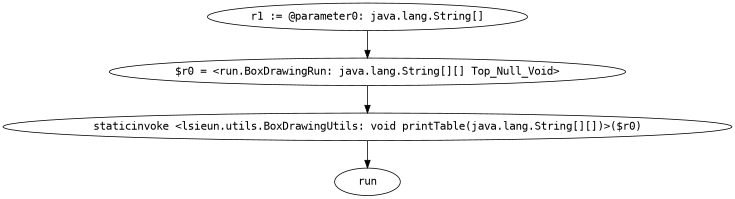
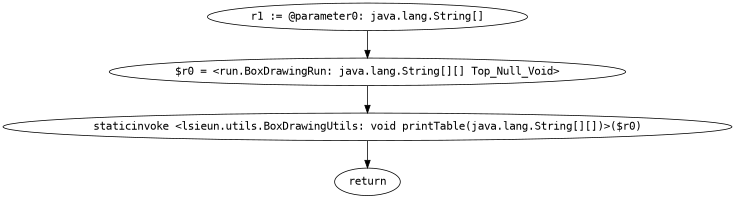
(367, 182) -> (367, 182)
